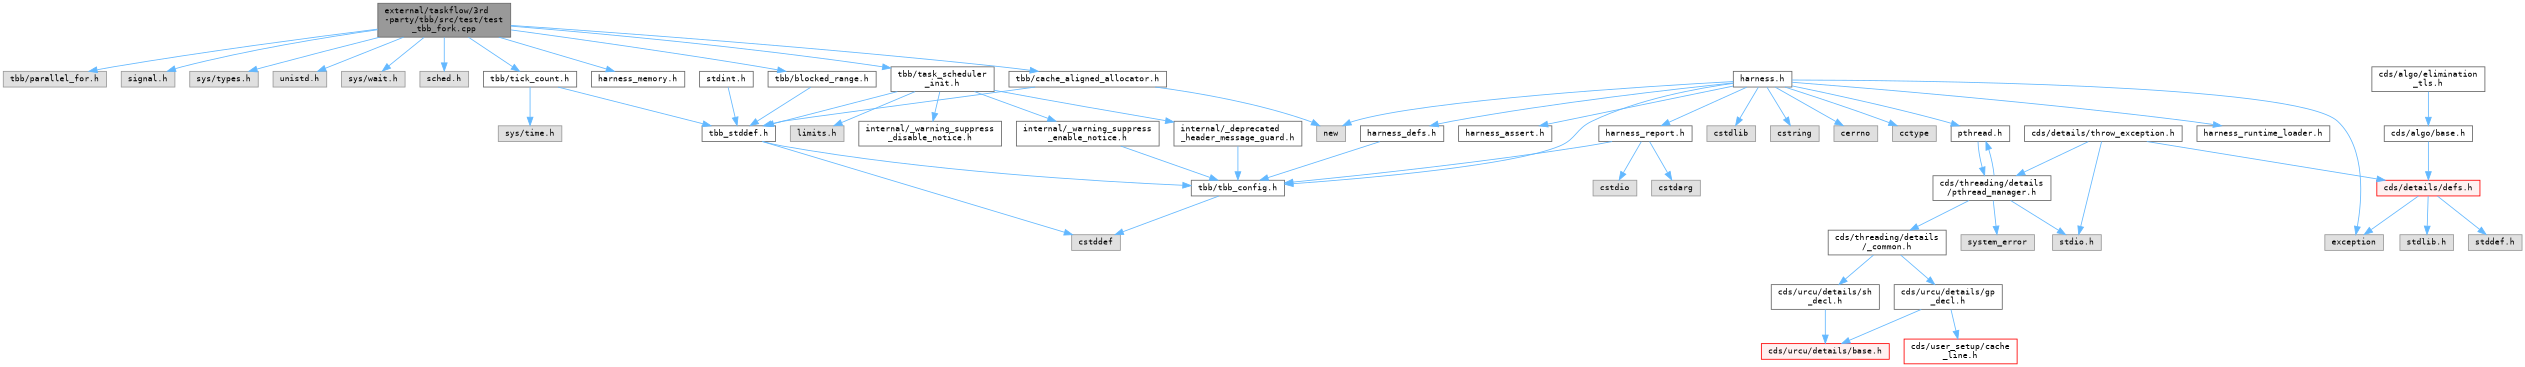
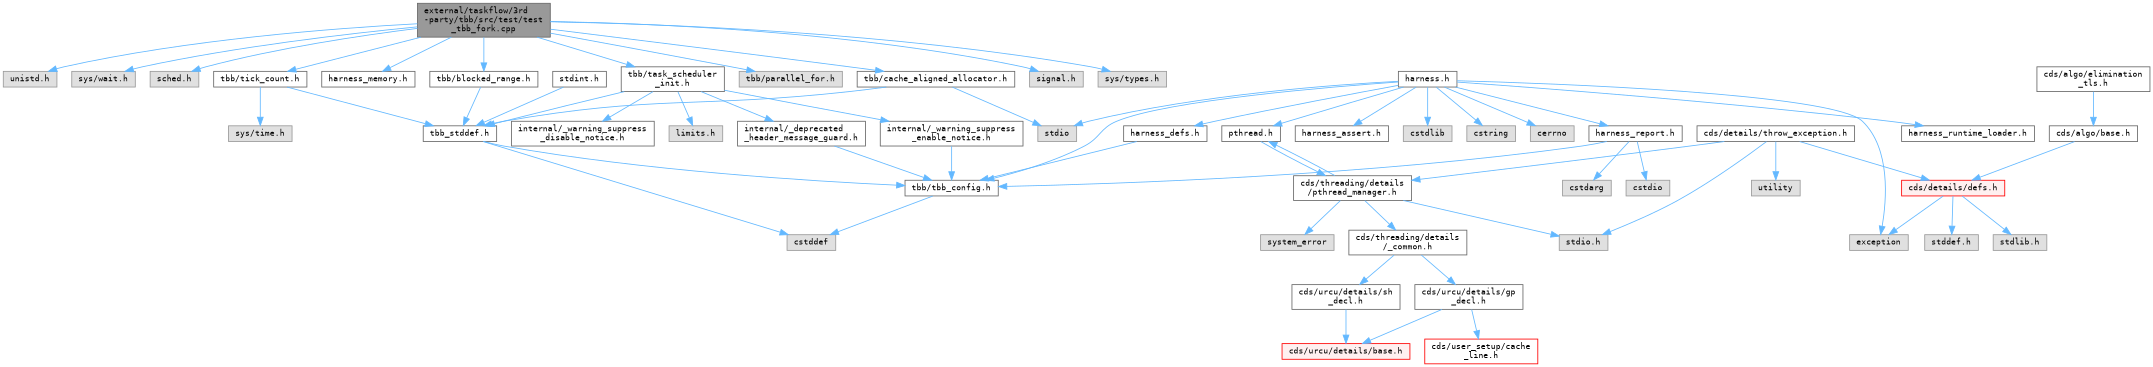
(1331, 134) -> (1057, 134)
(1914, 134) -> none
none -> (1776, 188)
